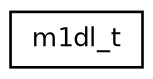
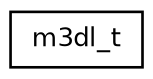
(77, 40) -> (77, 40)
